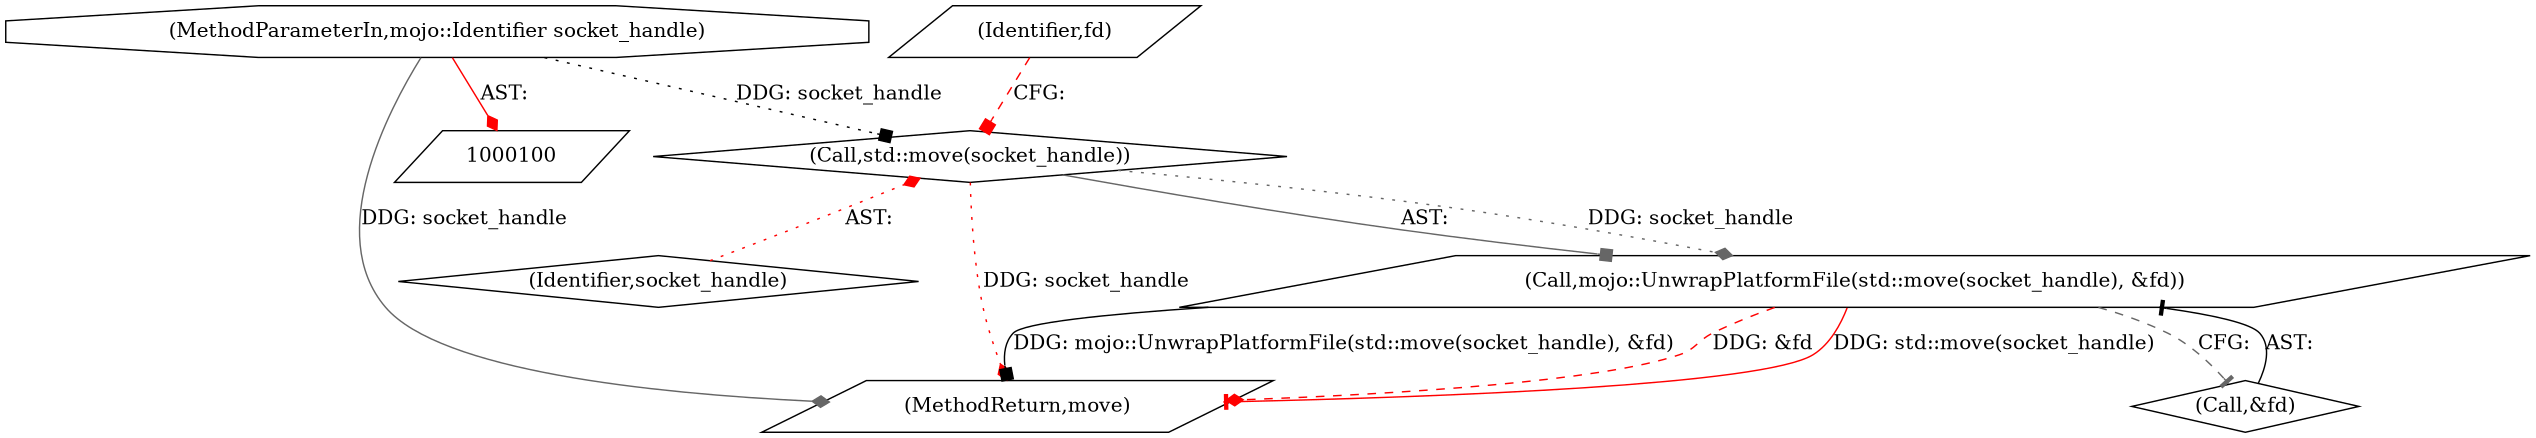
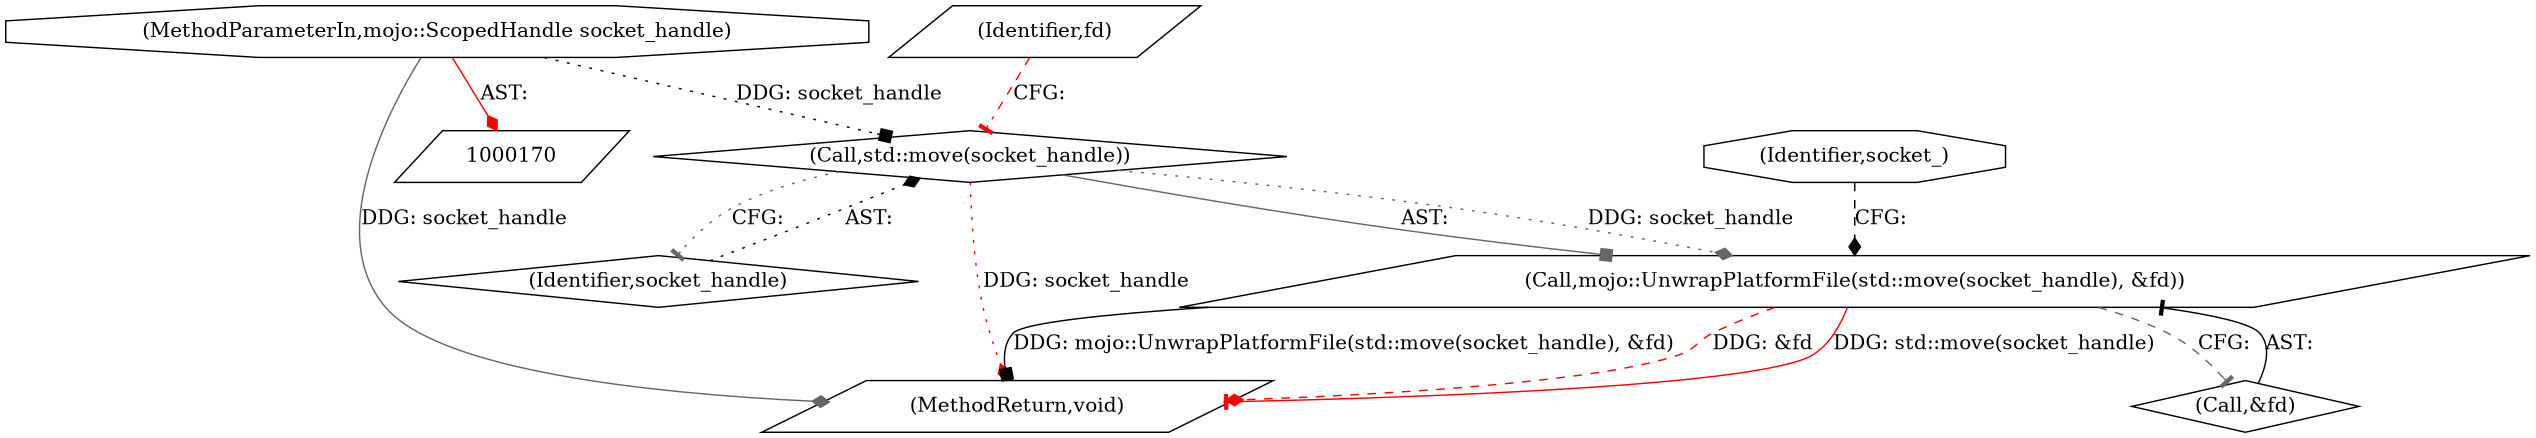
(437, 32) -> (437, 32)
(1011, 89) -> (1011, 89)
(512, 157) -> (512, 157)
none -> (1855, 157)
none -> (753, 198)
(807, 223) -> (807, 223)
(1017, 406) -> (1017, 406)
